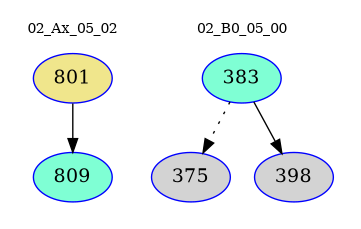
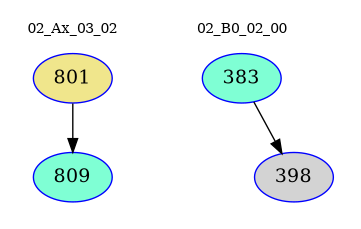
(73, 30) -> (73, 30)
(242, 30) -> (242, 30)
(191, 177) -> none
